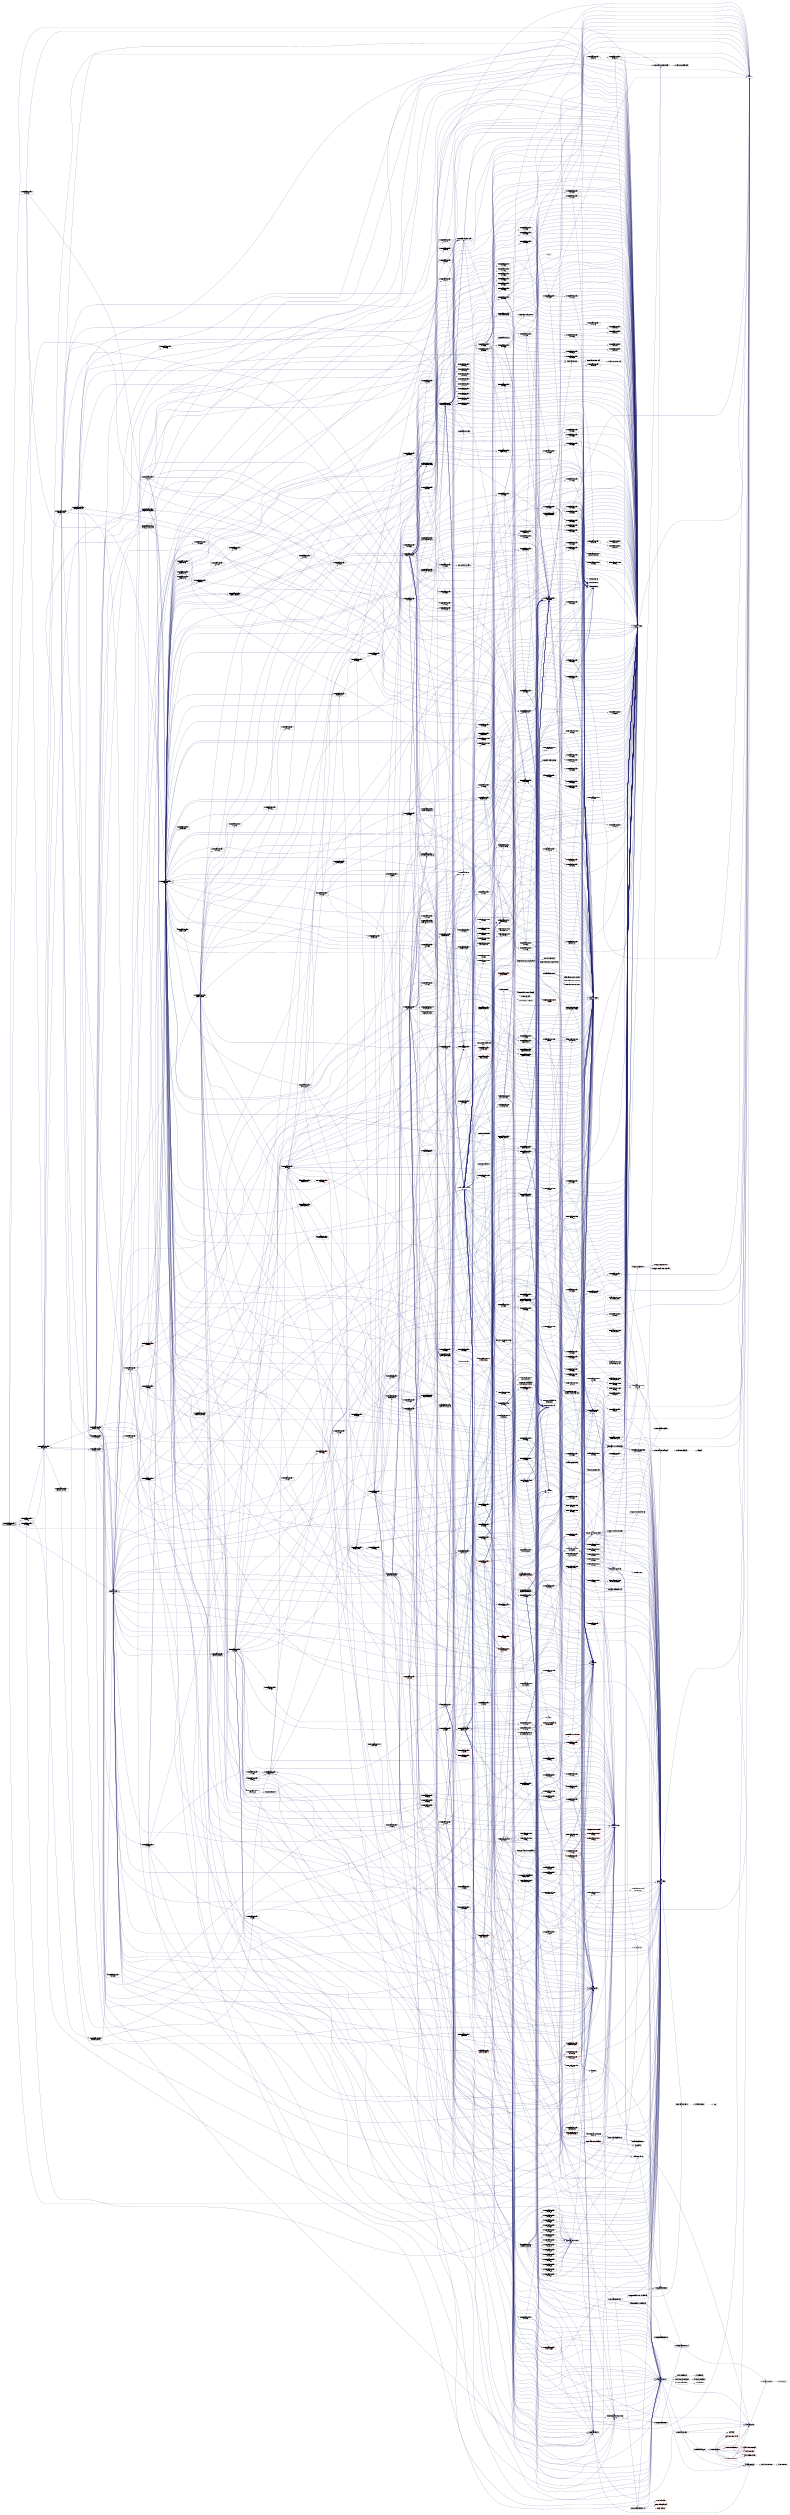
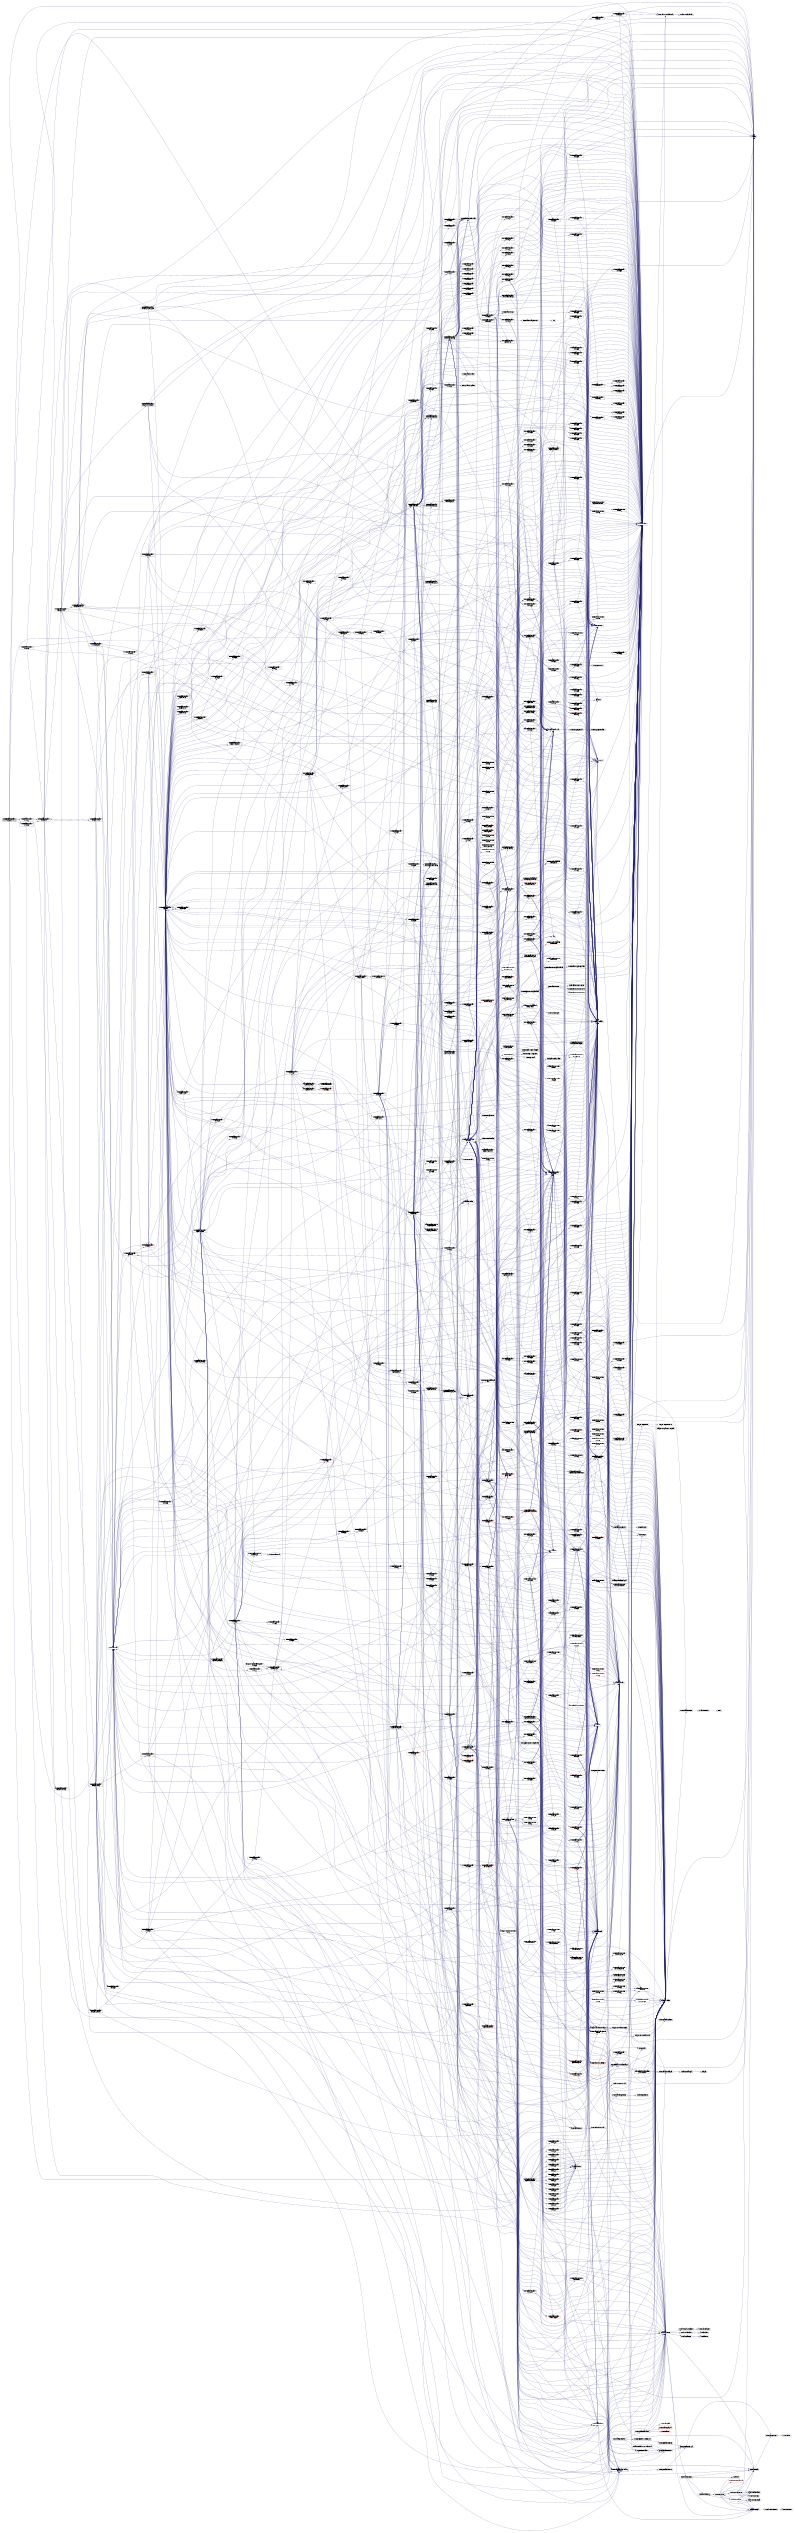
none -> (576, 967)
(252, 1773) -> (255, 1665)
(572, 2241) -> (576, 2167)
